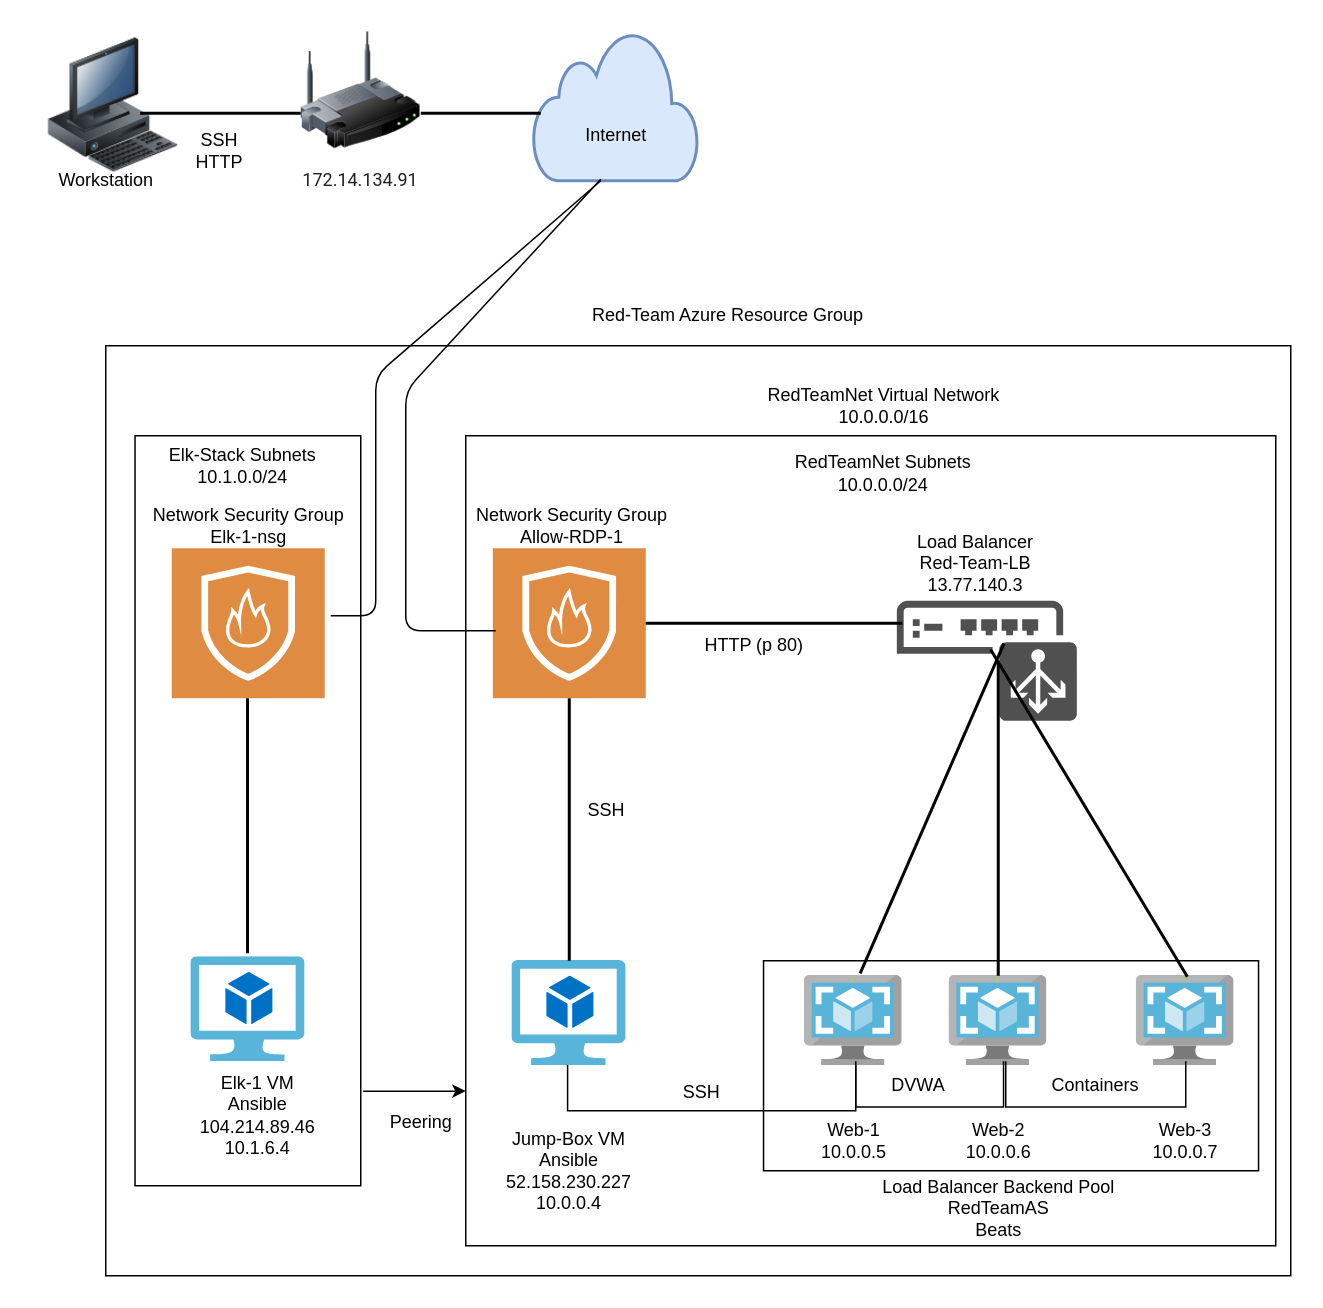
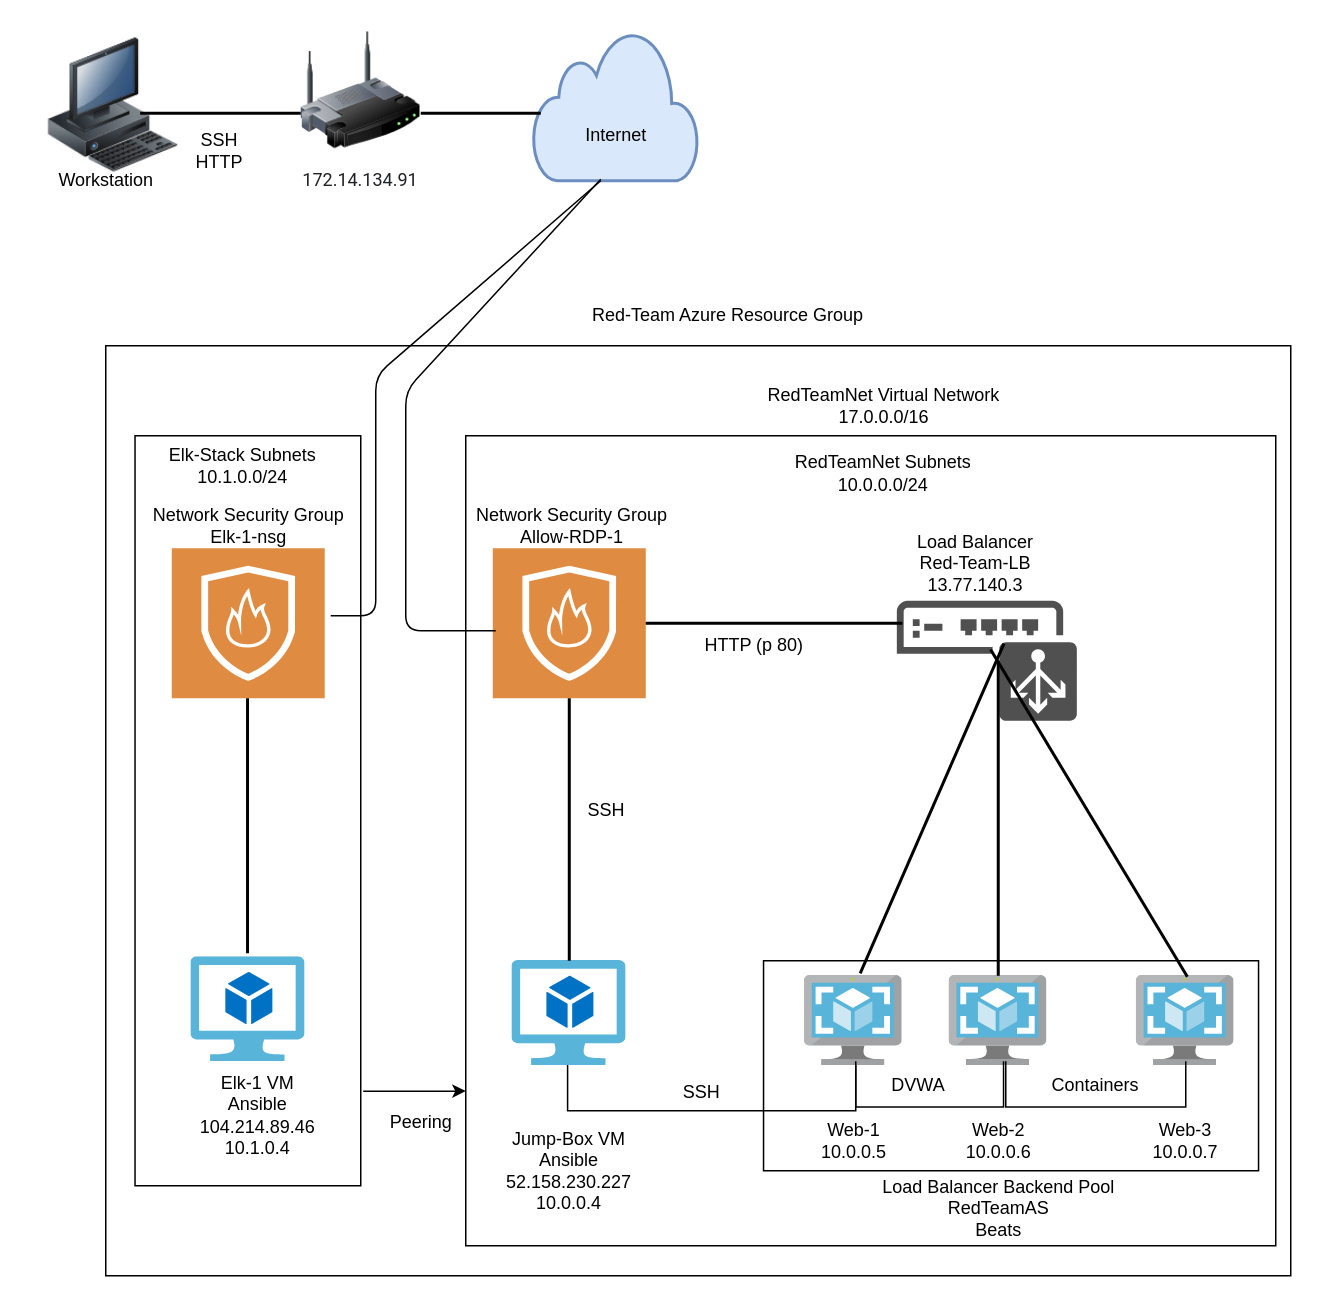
(884, 406) -> (884, 406)
(258, 1115) -> (258, 1115)
